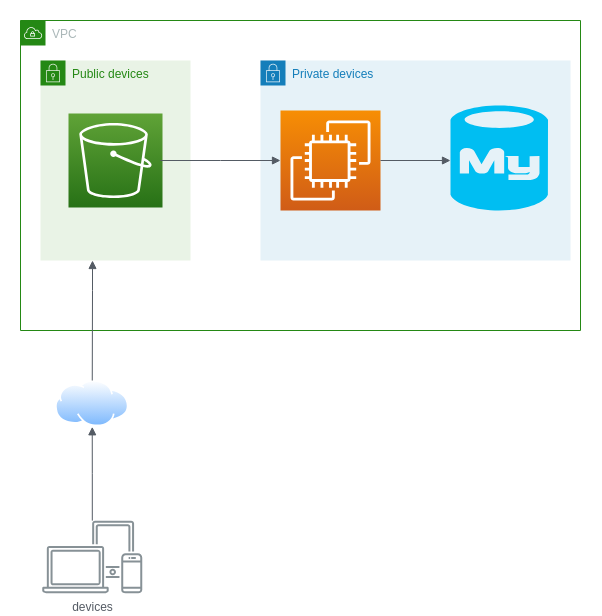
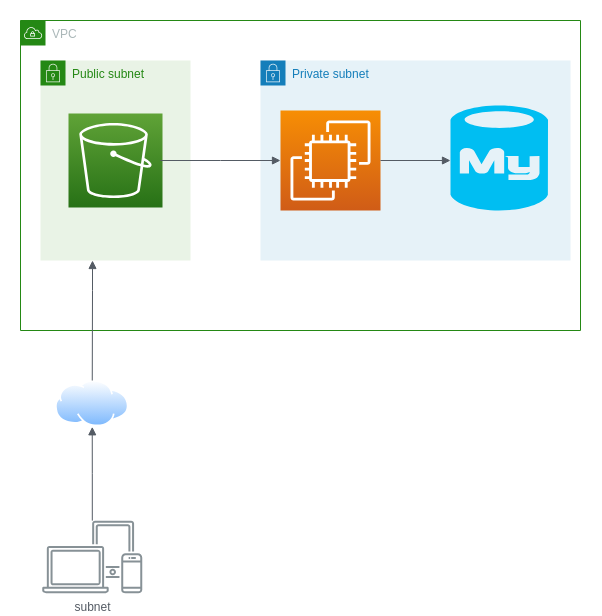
(113, 75) -> (112, 75)
(338, 75) -> (336, 75)
(93, 608) -> (93, 608)
